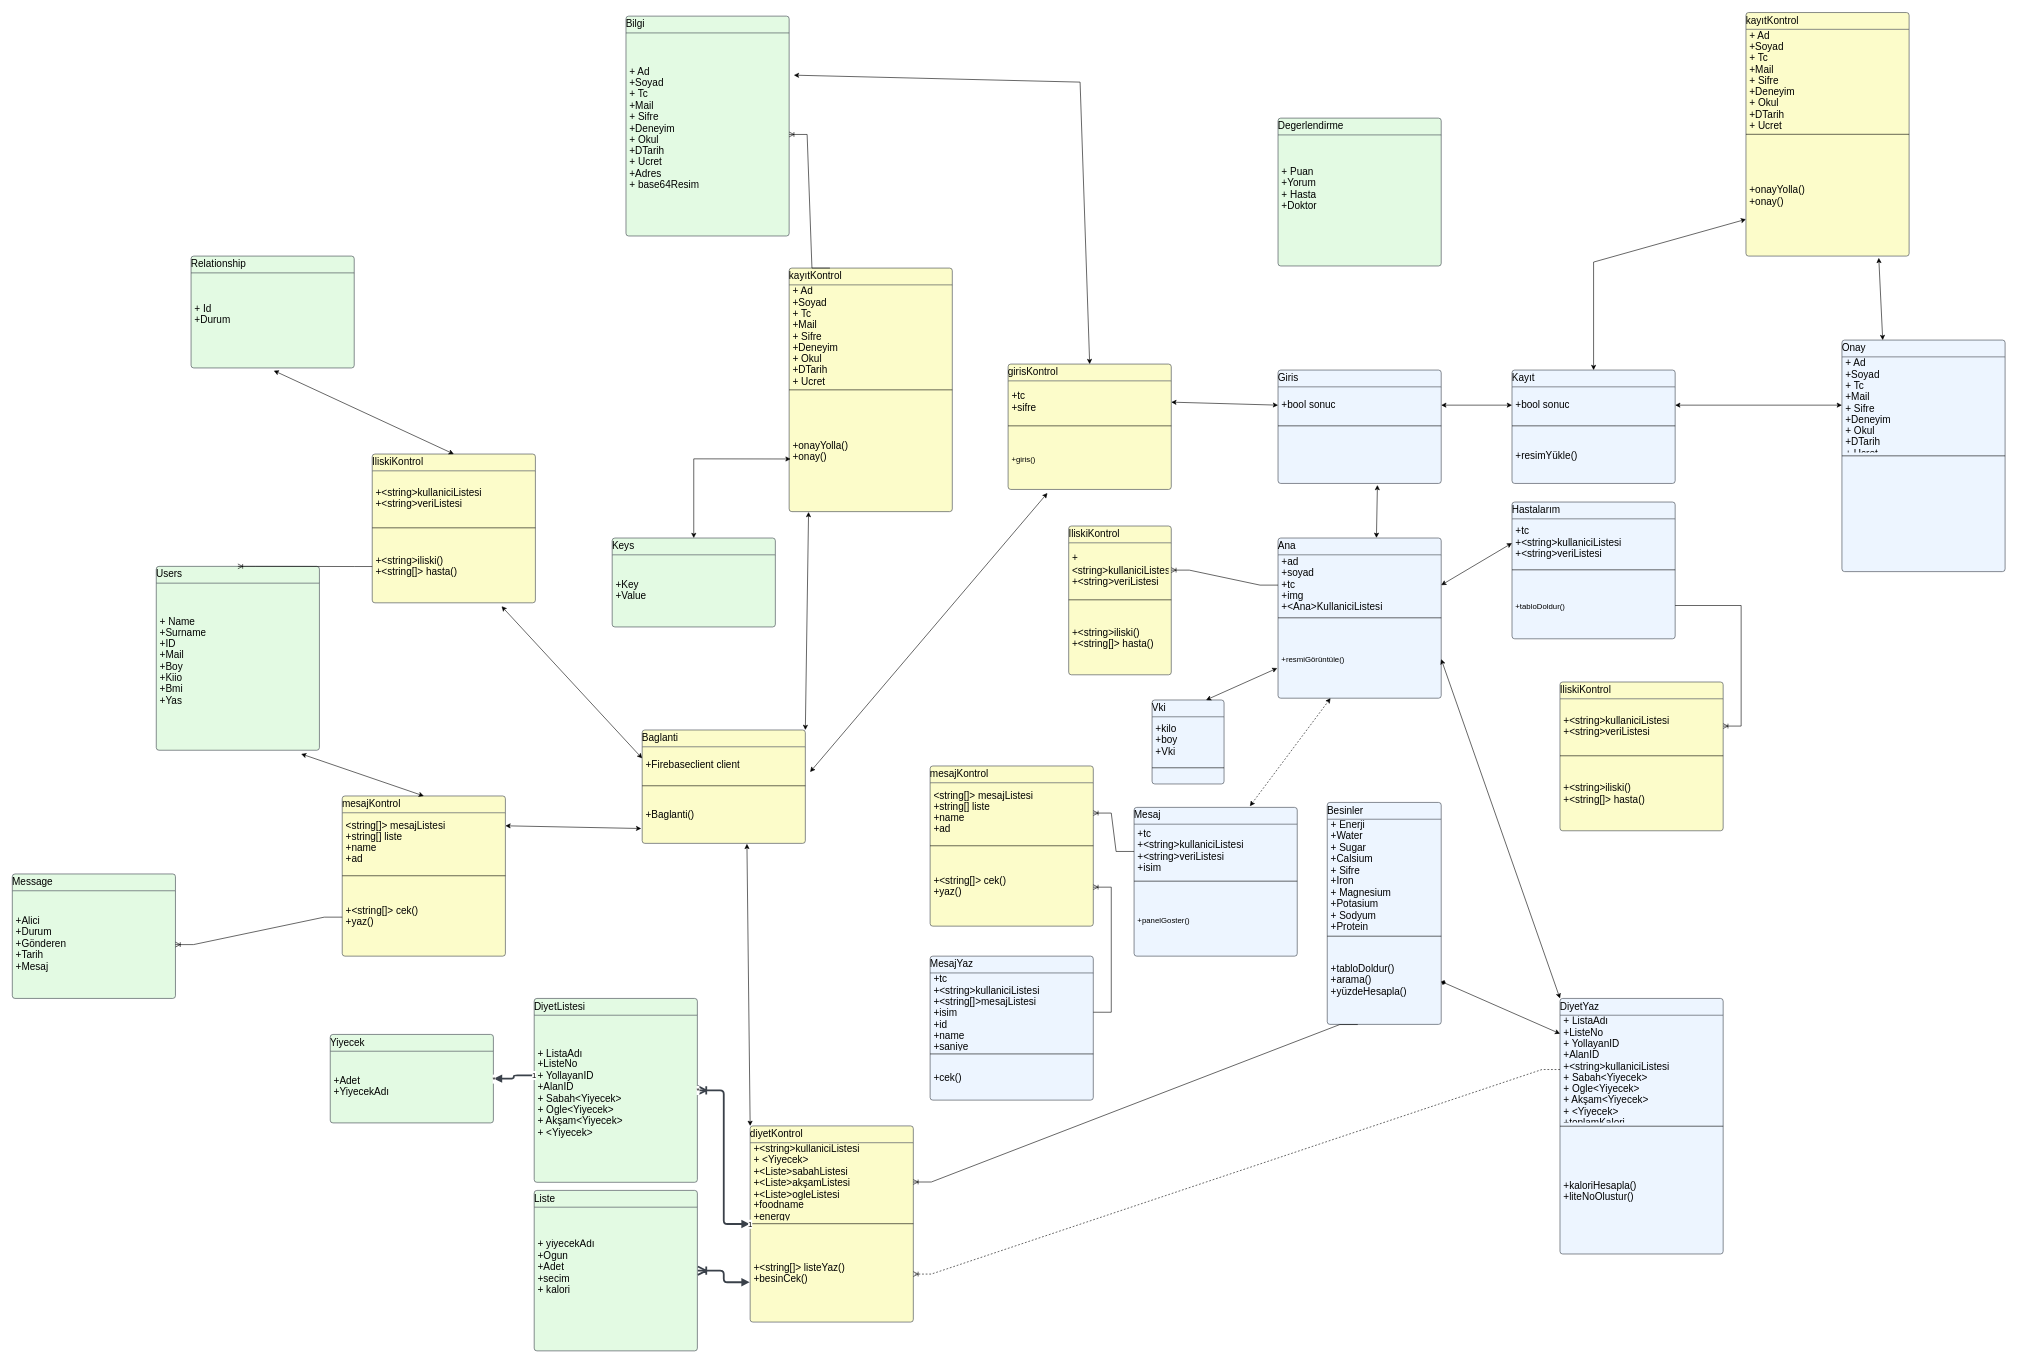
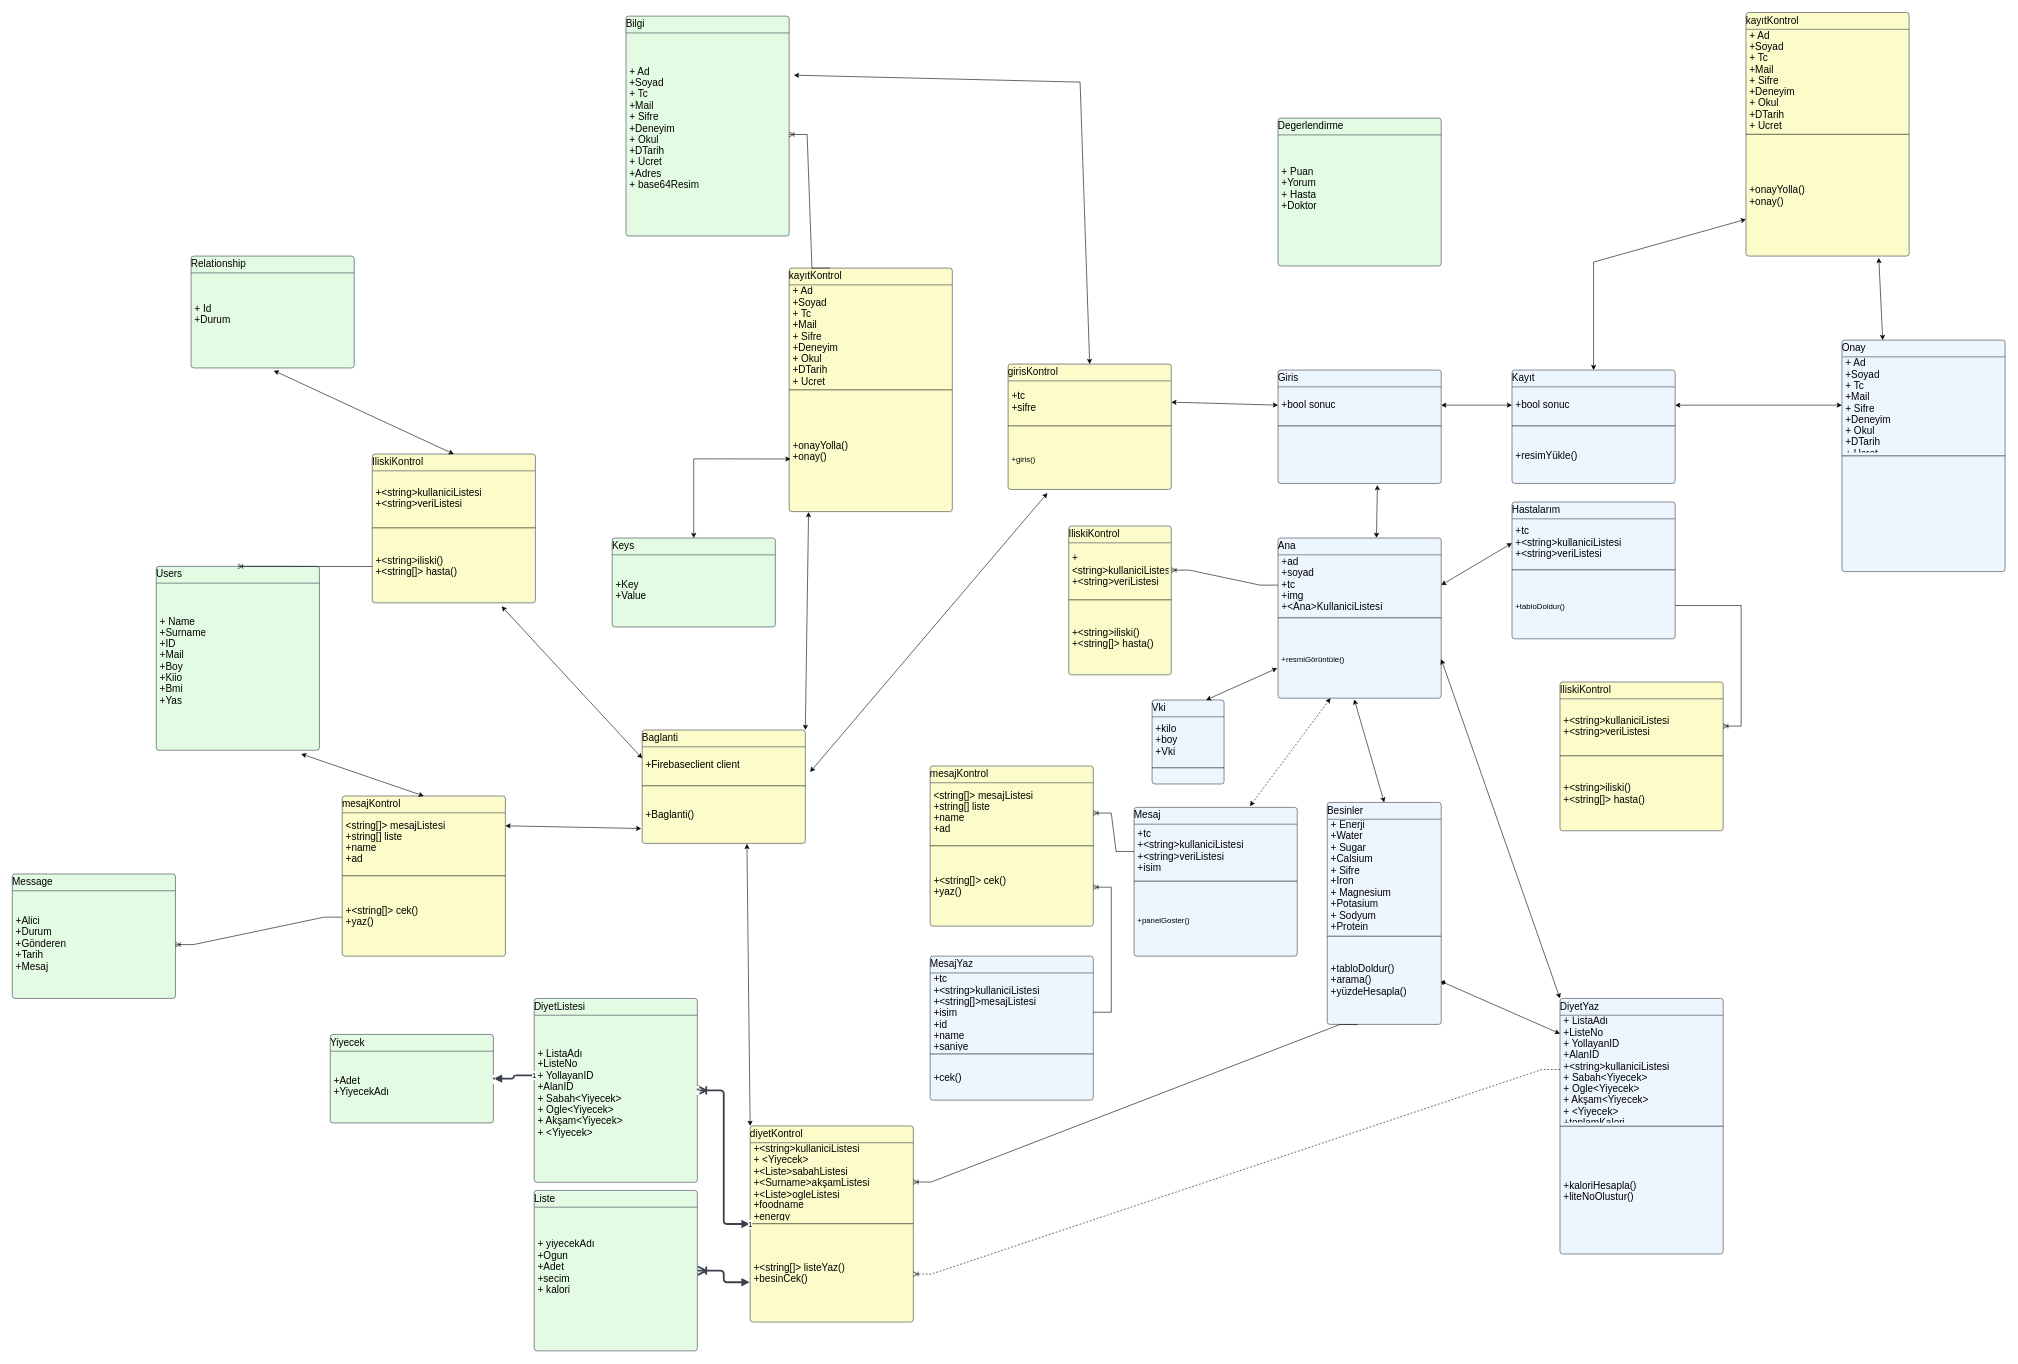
none -> (1370, 751)
(815, 1182) -> (815, 1182)
